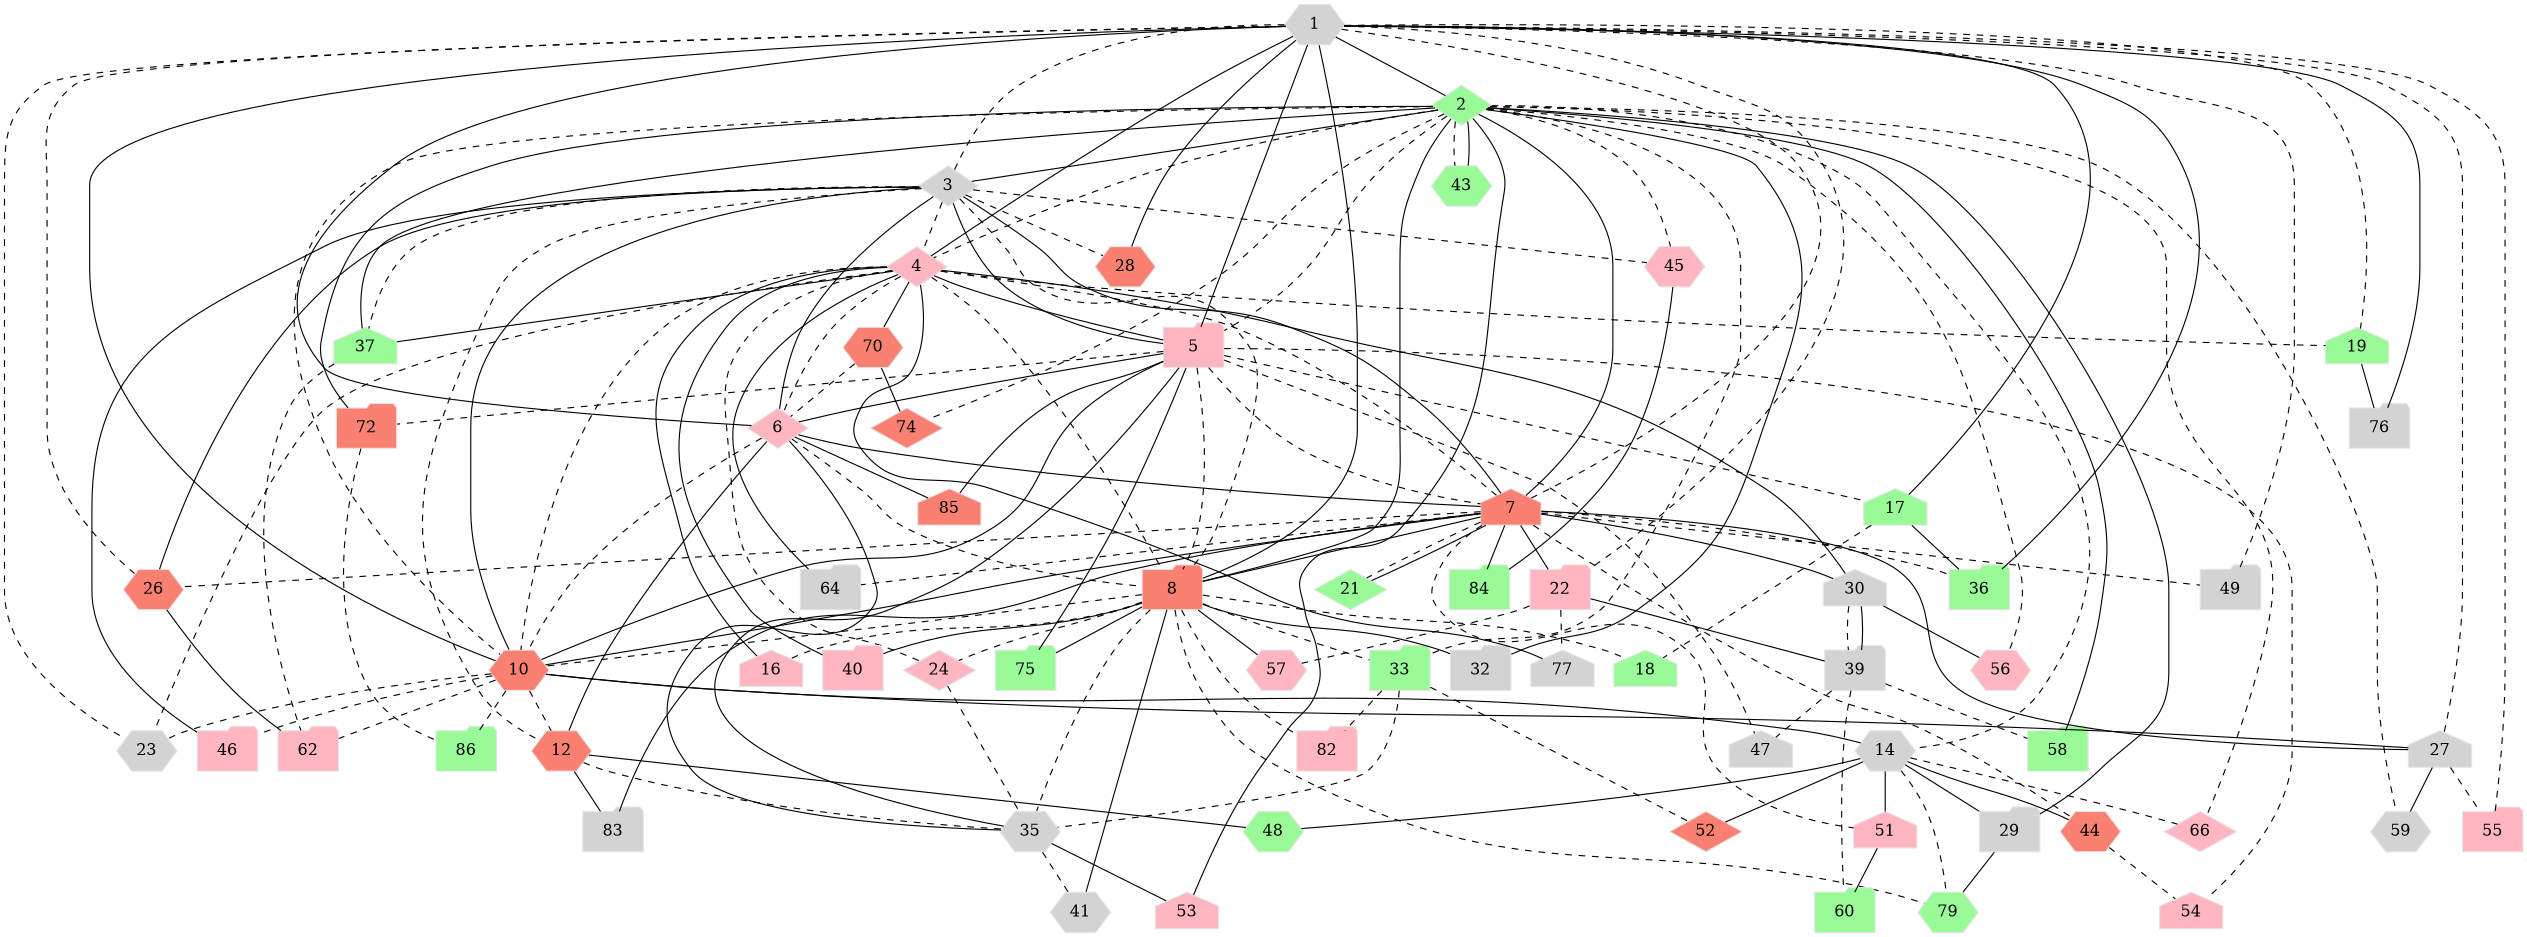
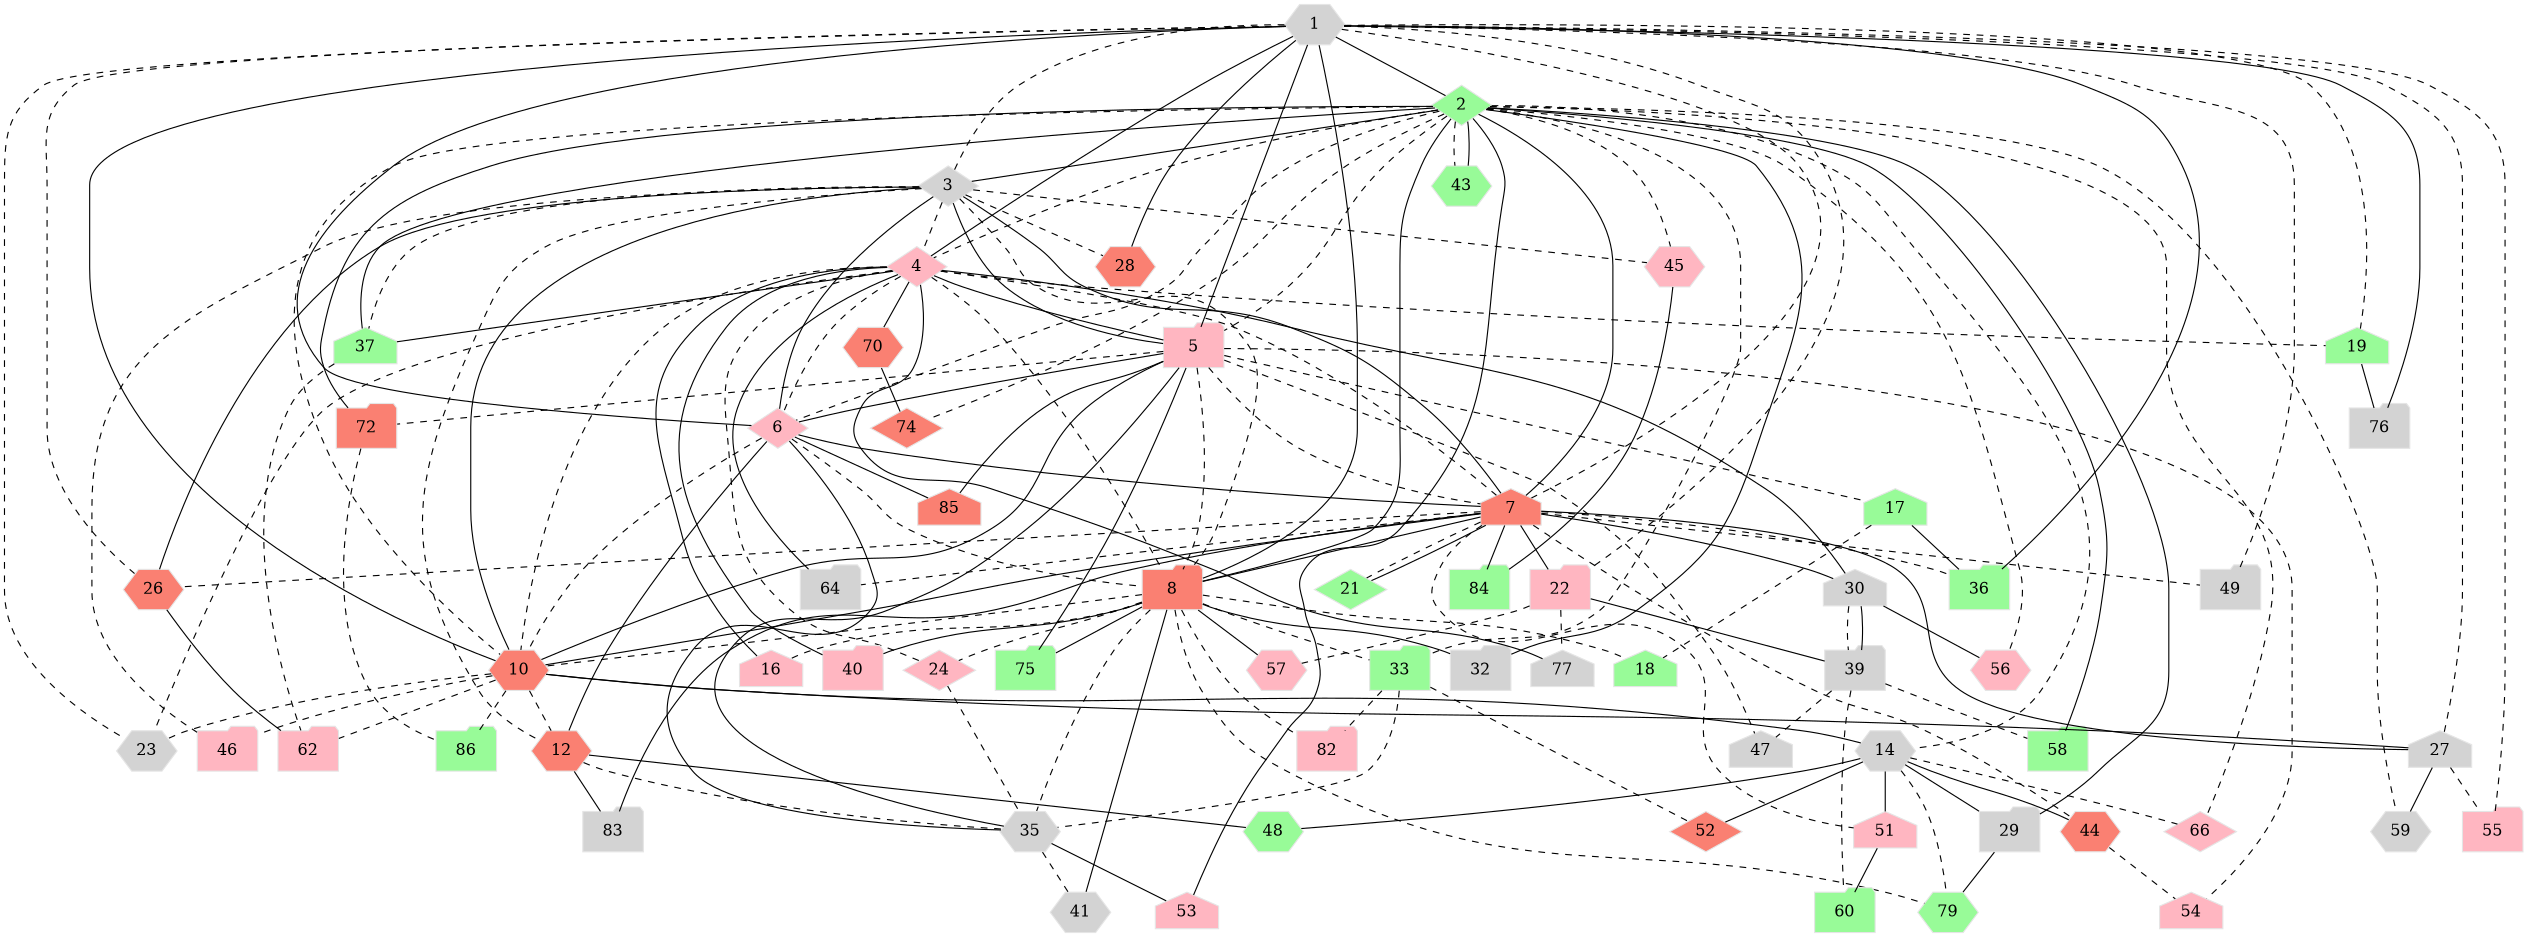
(2052, 84) -> none
(334, 243) -> (334, 243)
(821, 391) -> (1171, 283)
